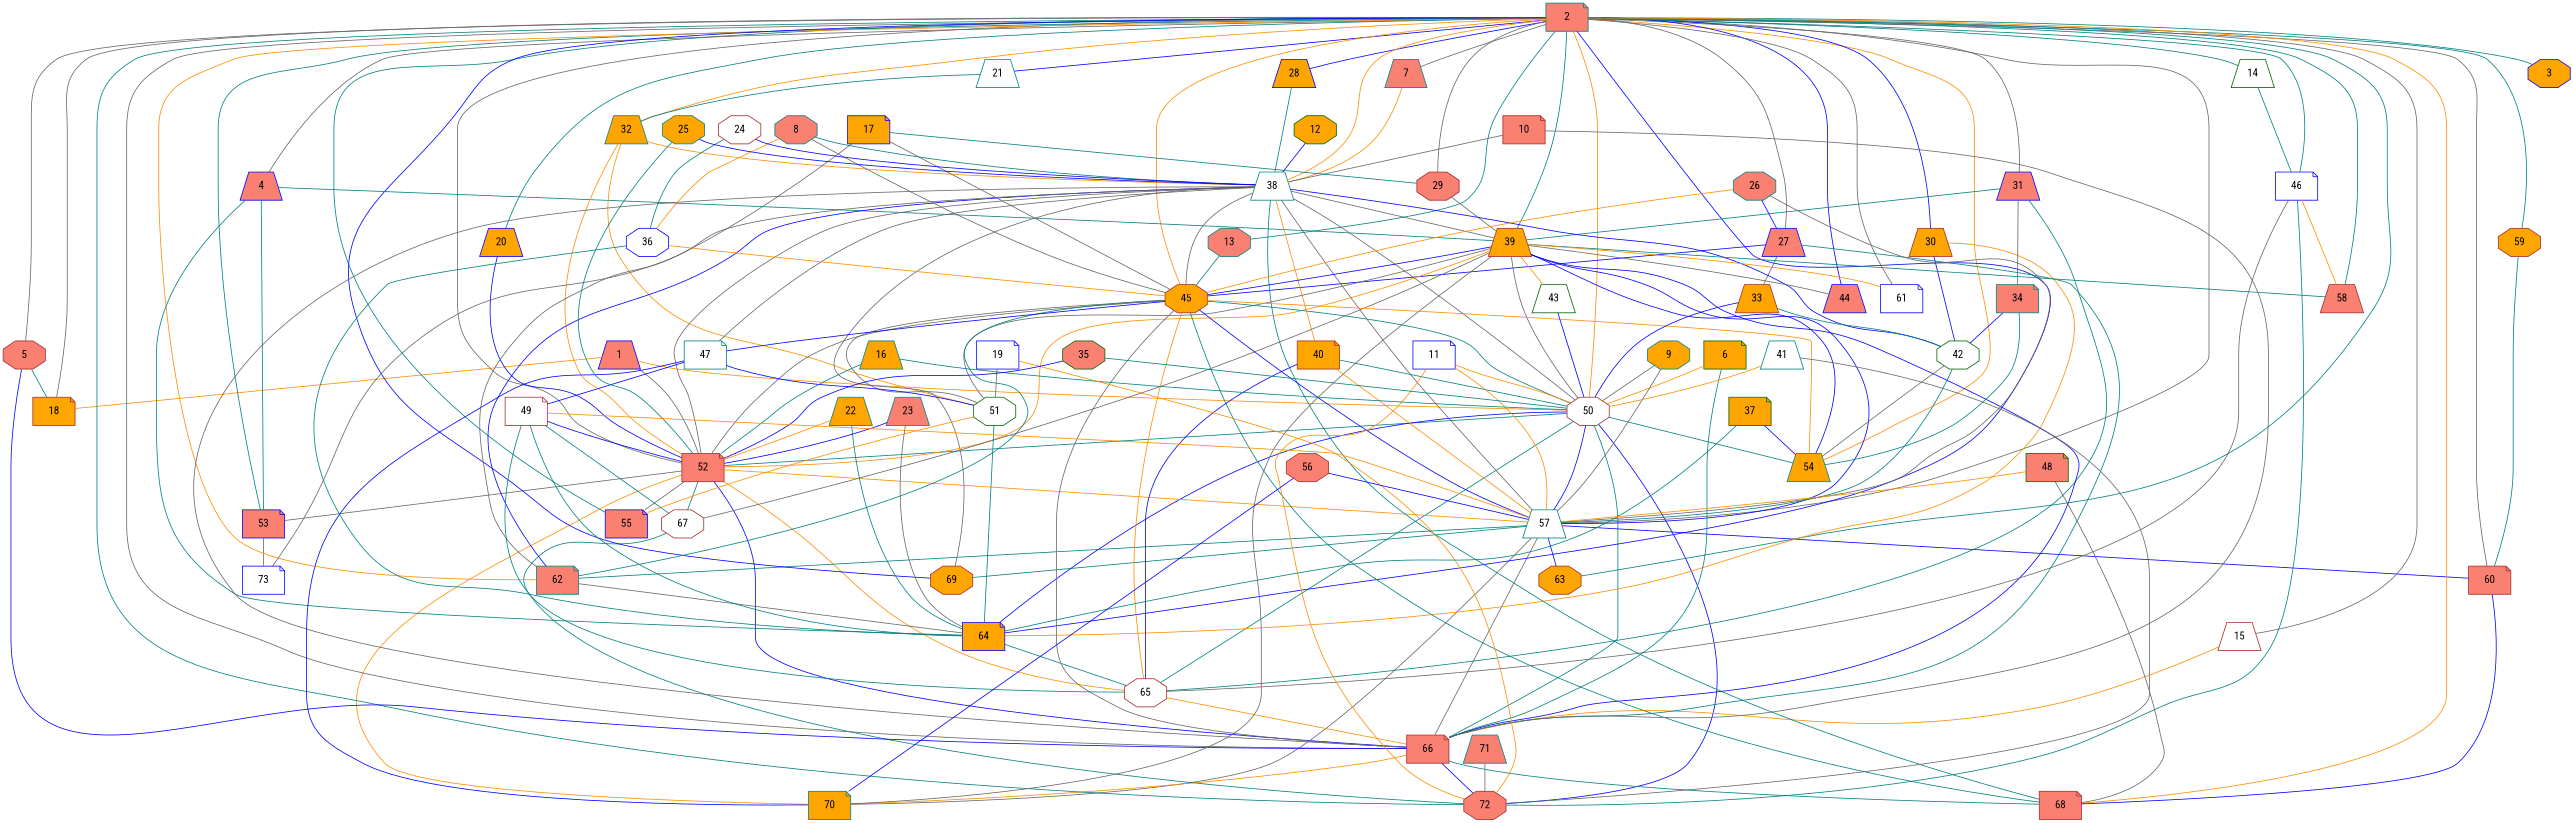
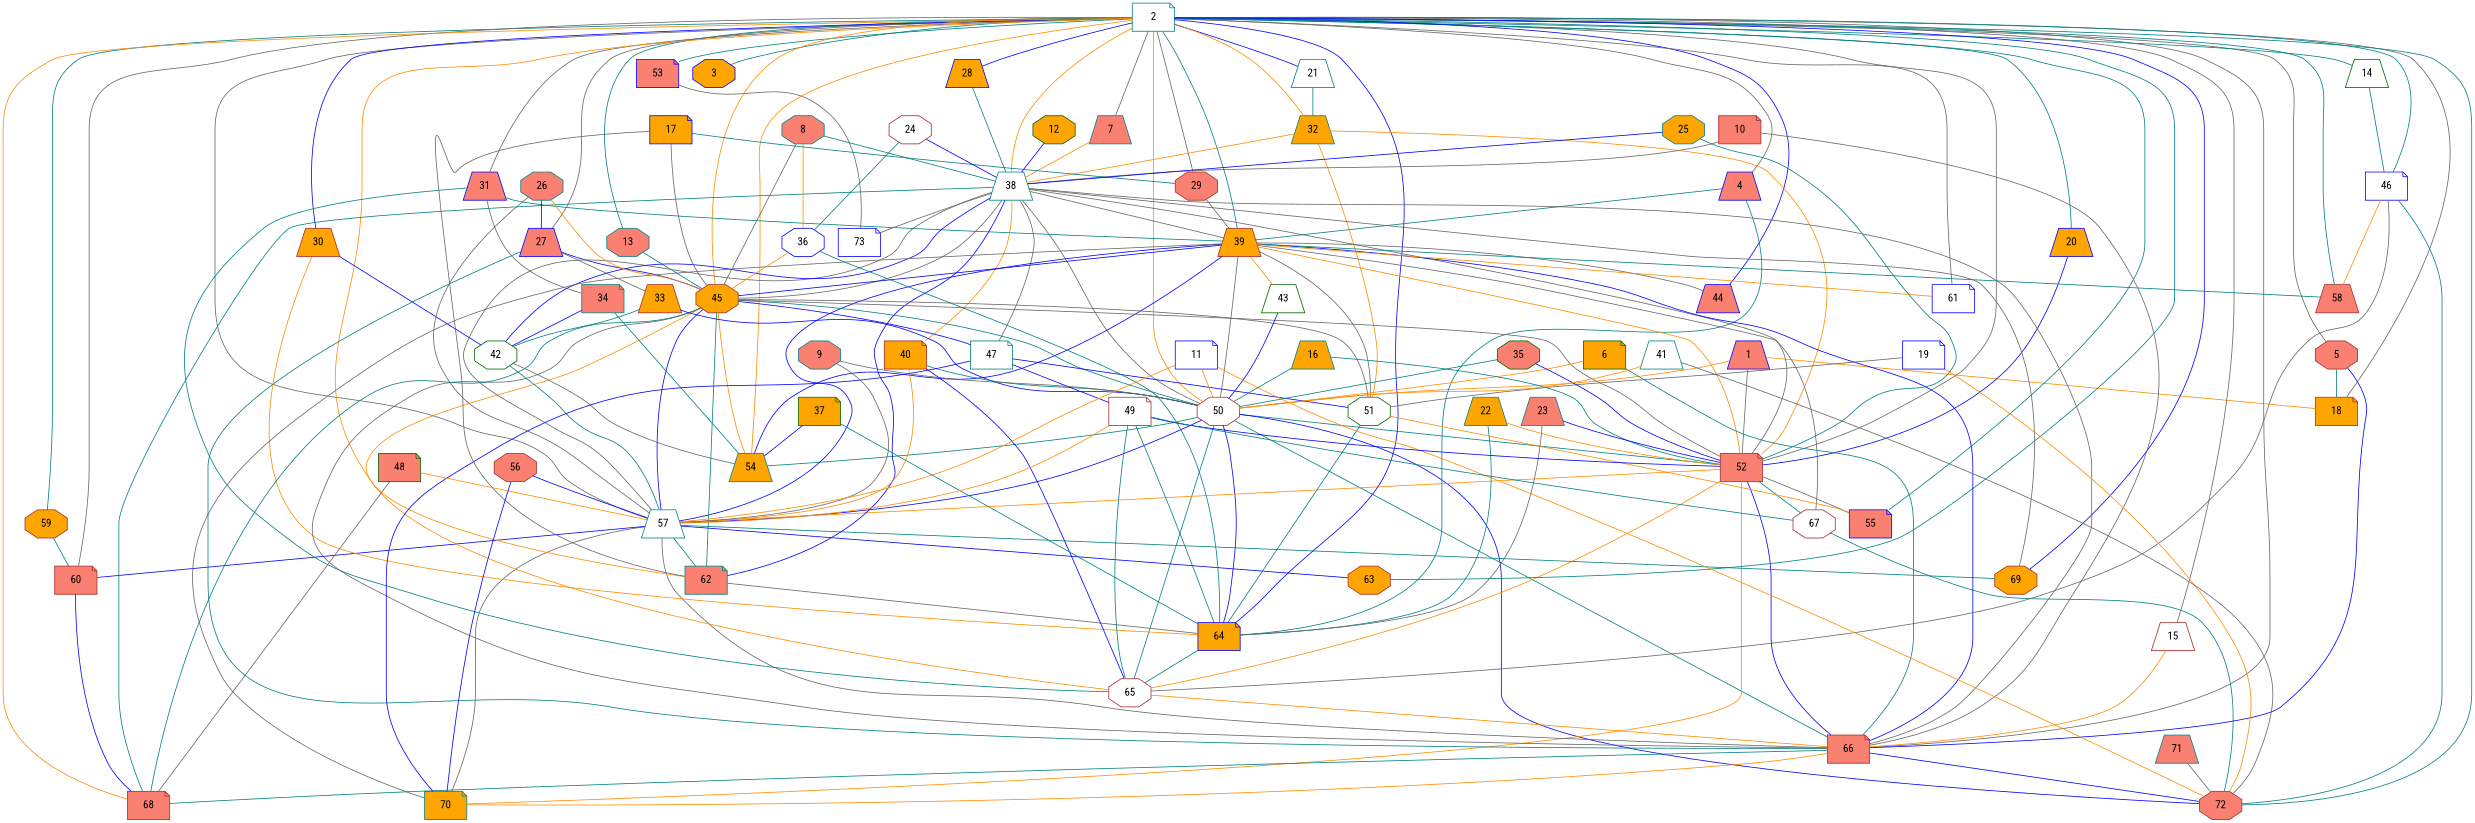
(1567, 17) -> (1153, 17)
(262, 355) -> none
(1669, 355) -> (819, 355)
(483, 496) -> none
